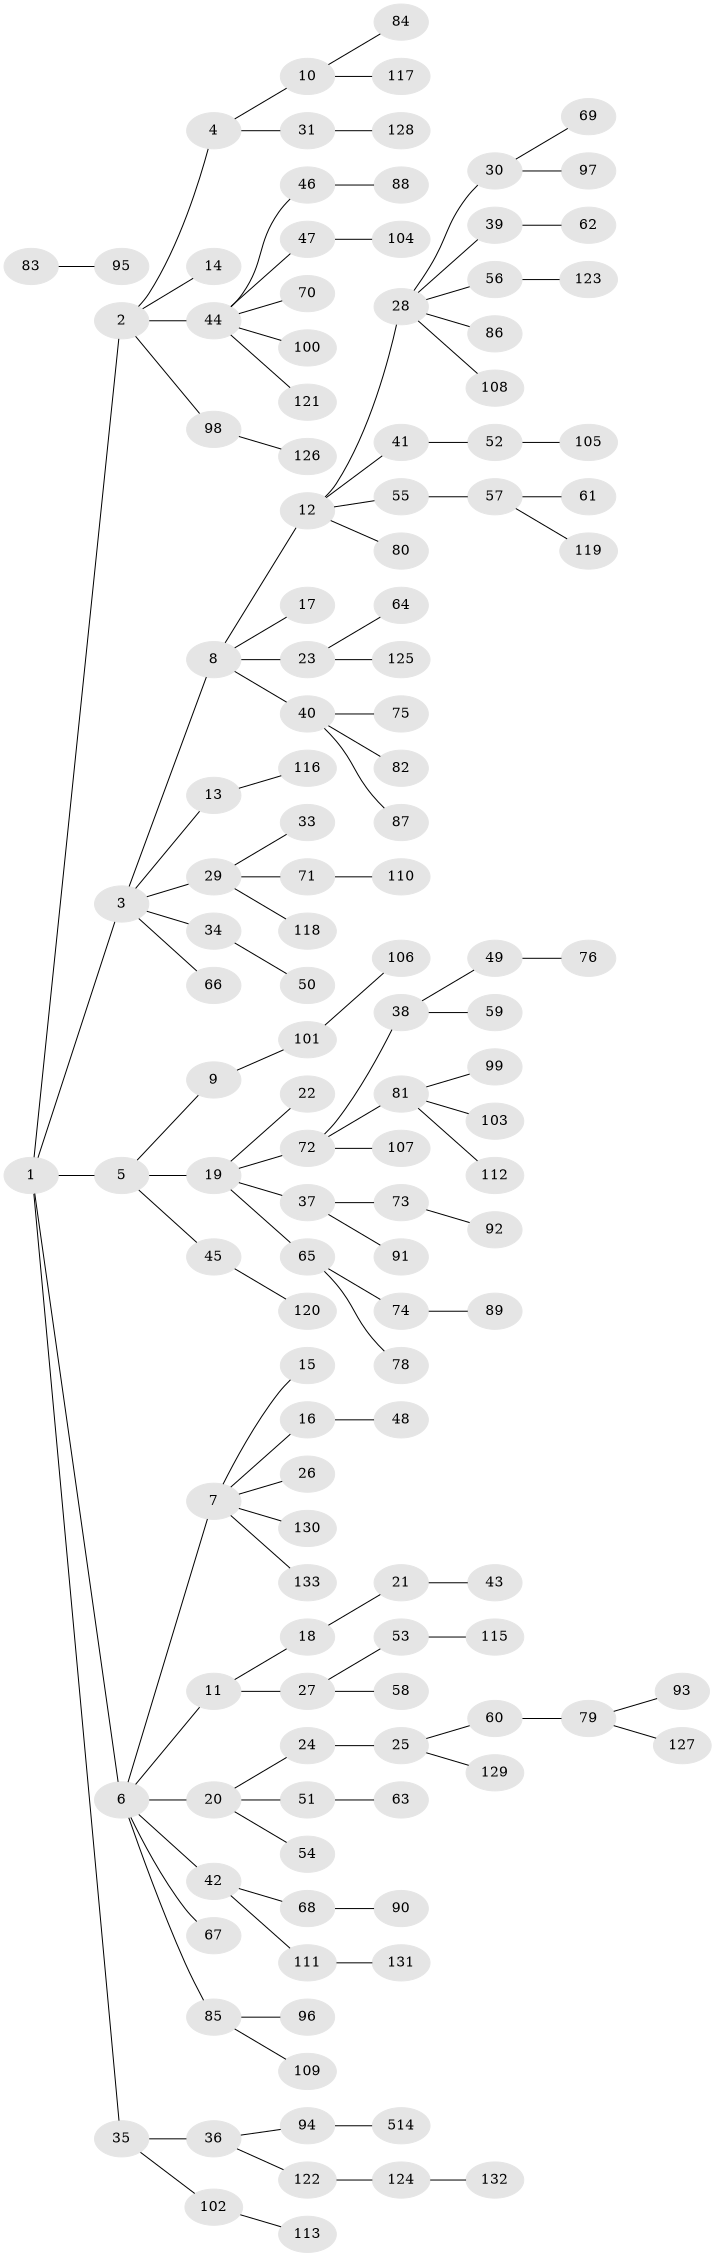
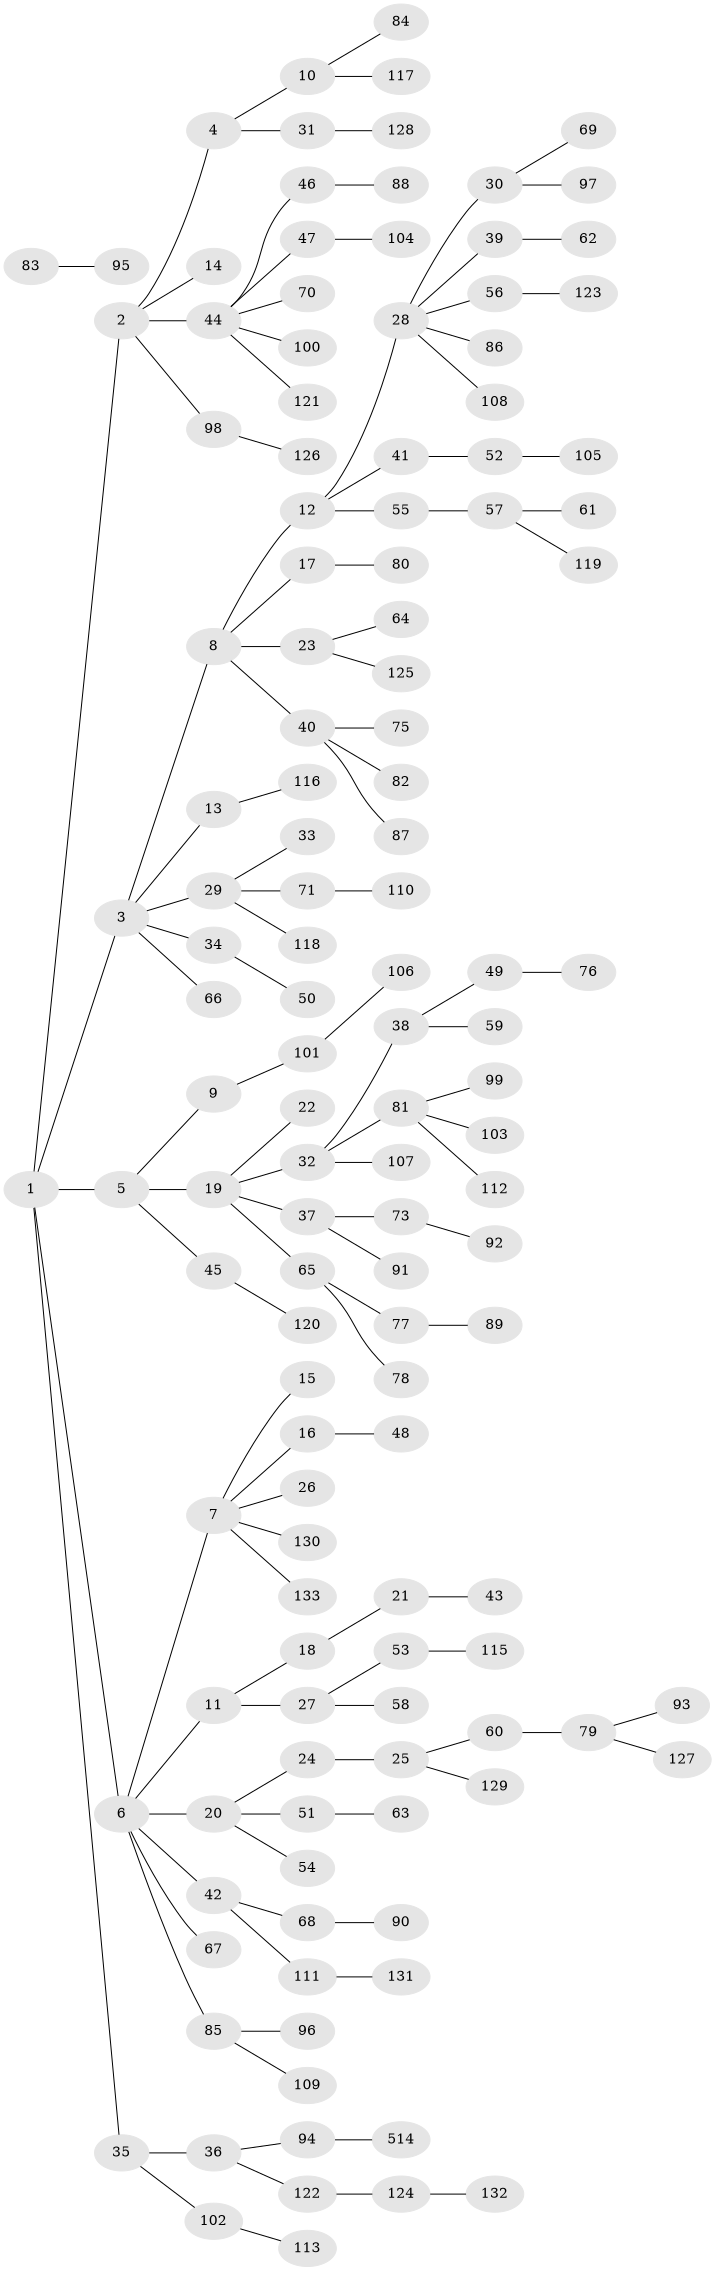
(354, 531) -> (355, 565)
(307, 1148) -> (307, 1162)
(401, 1311) -> (401, 1325)
